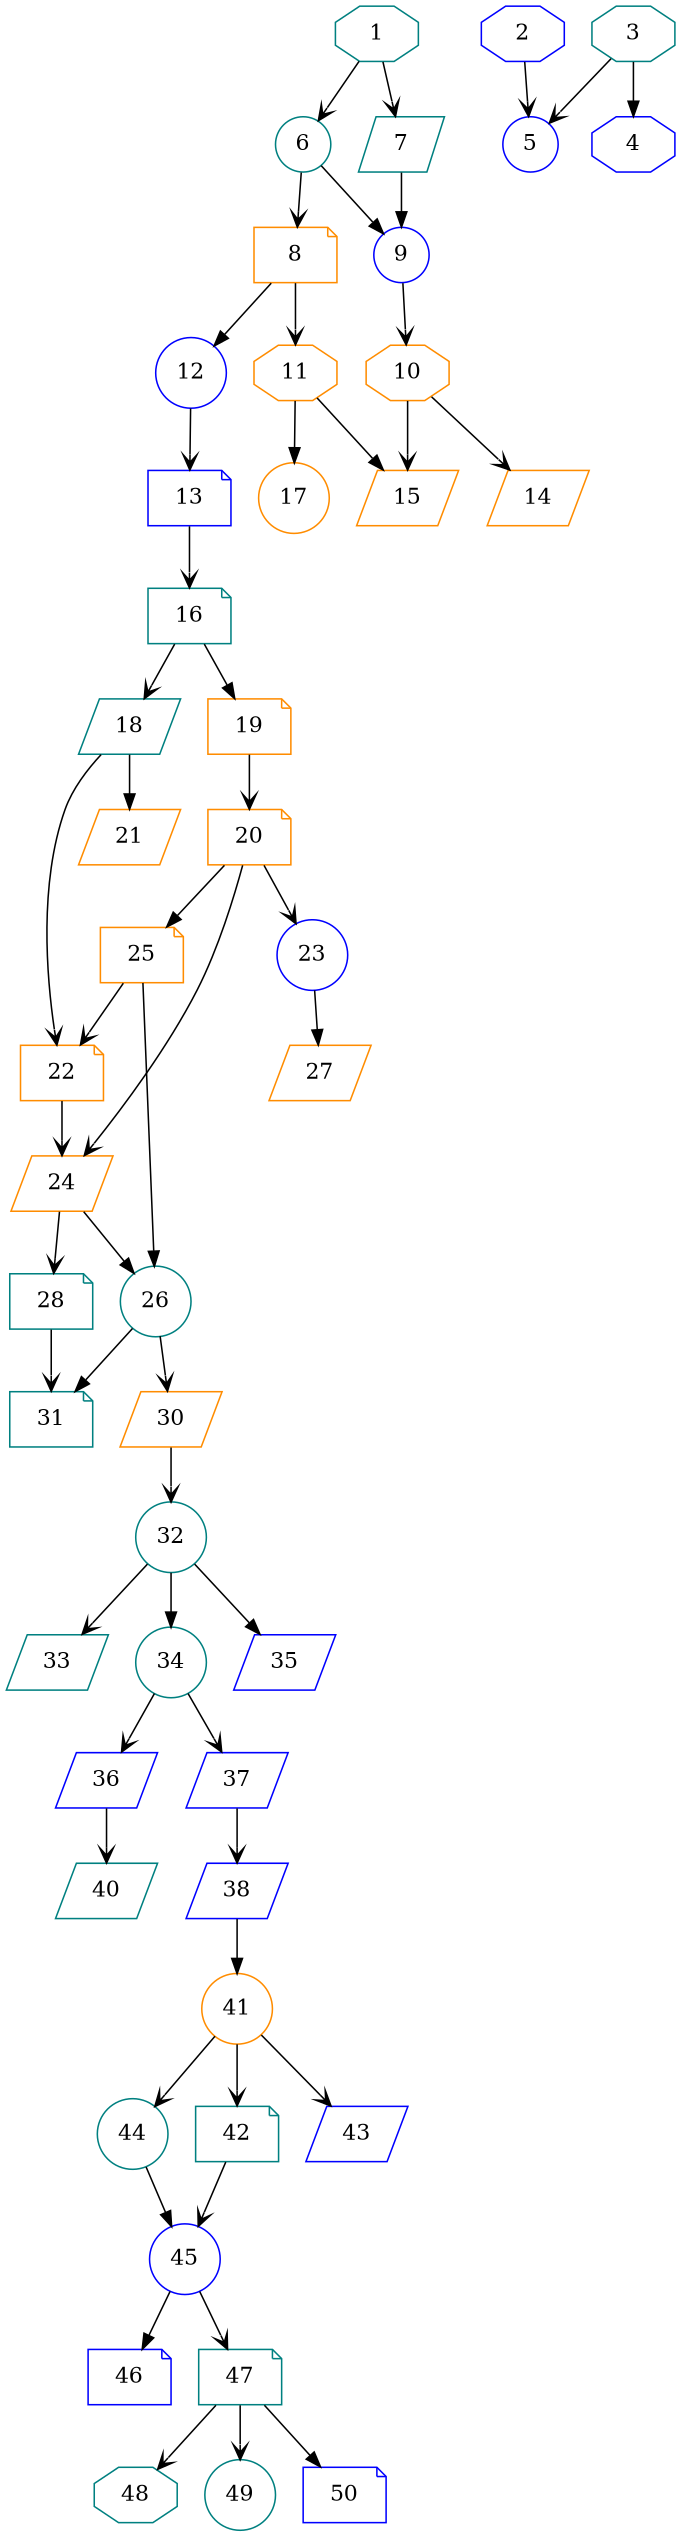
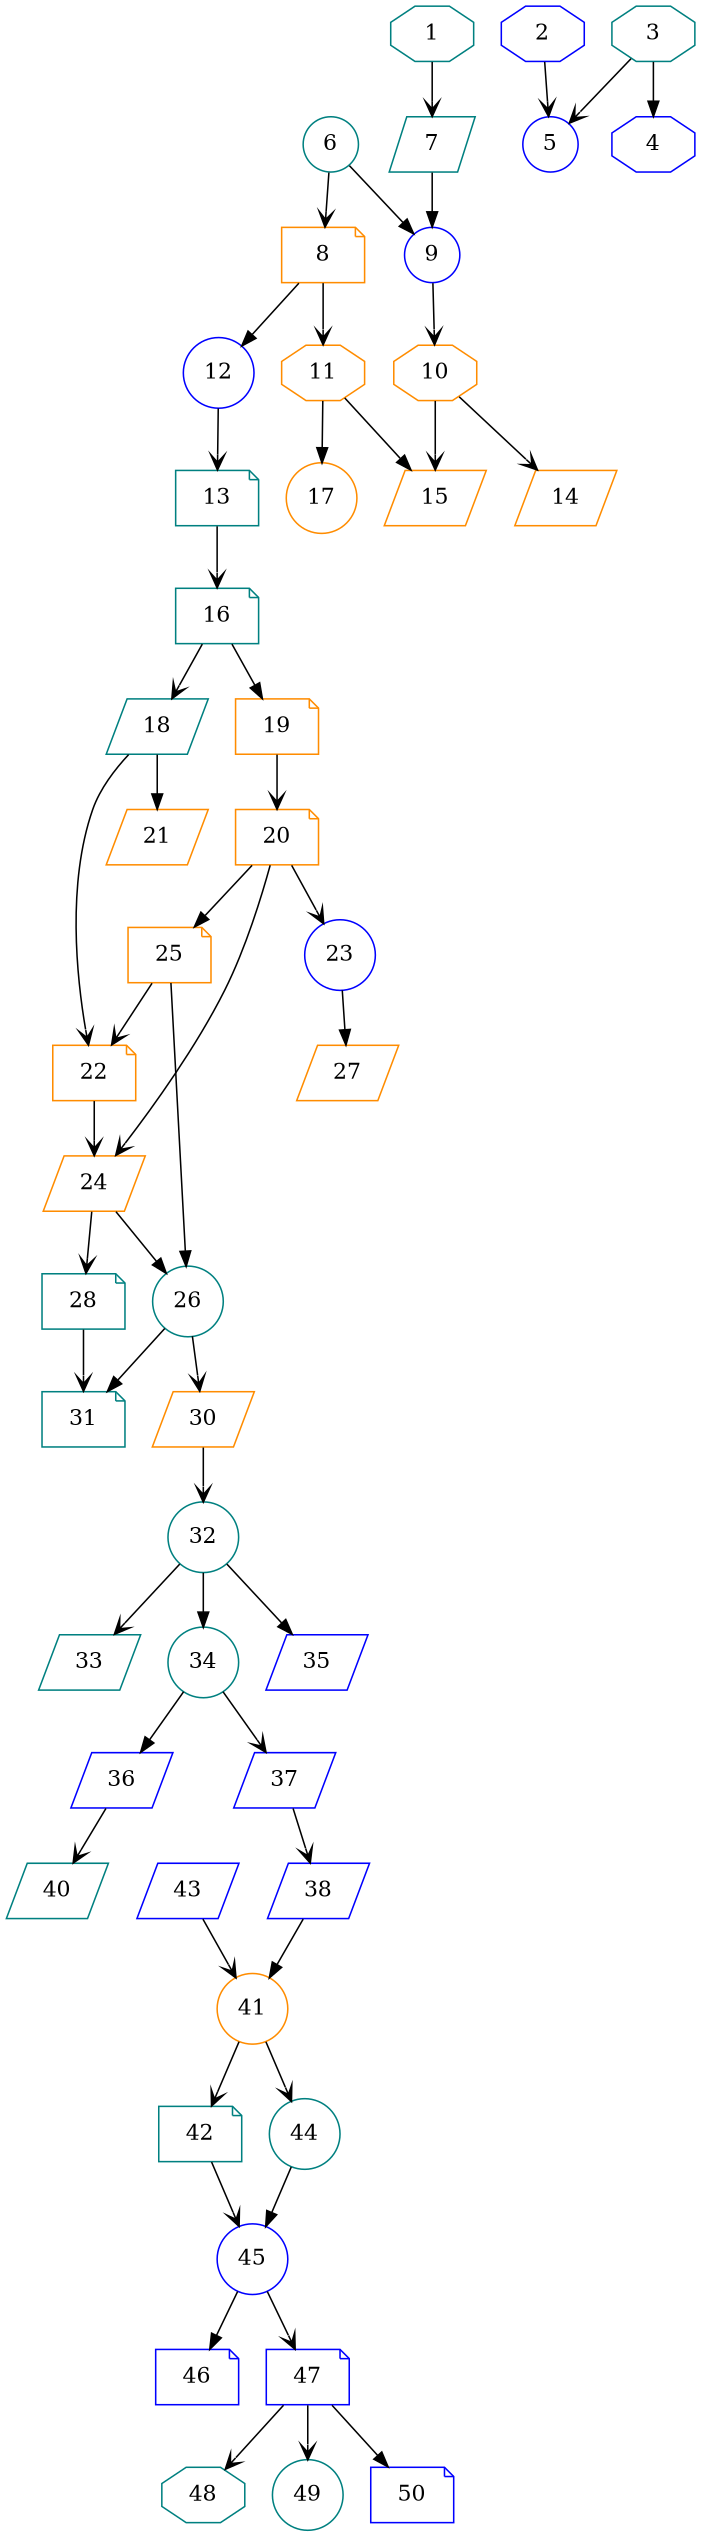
(343, 85) -> none
(189, 498) -> (217, 498)
(142, 1716) -> (167, 1716)
(291, 2065) -> (216, 1942)
(240, 2377) -> (308, 2377)
